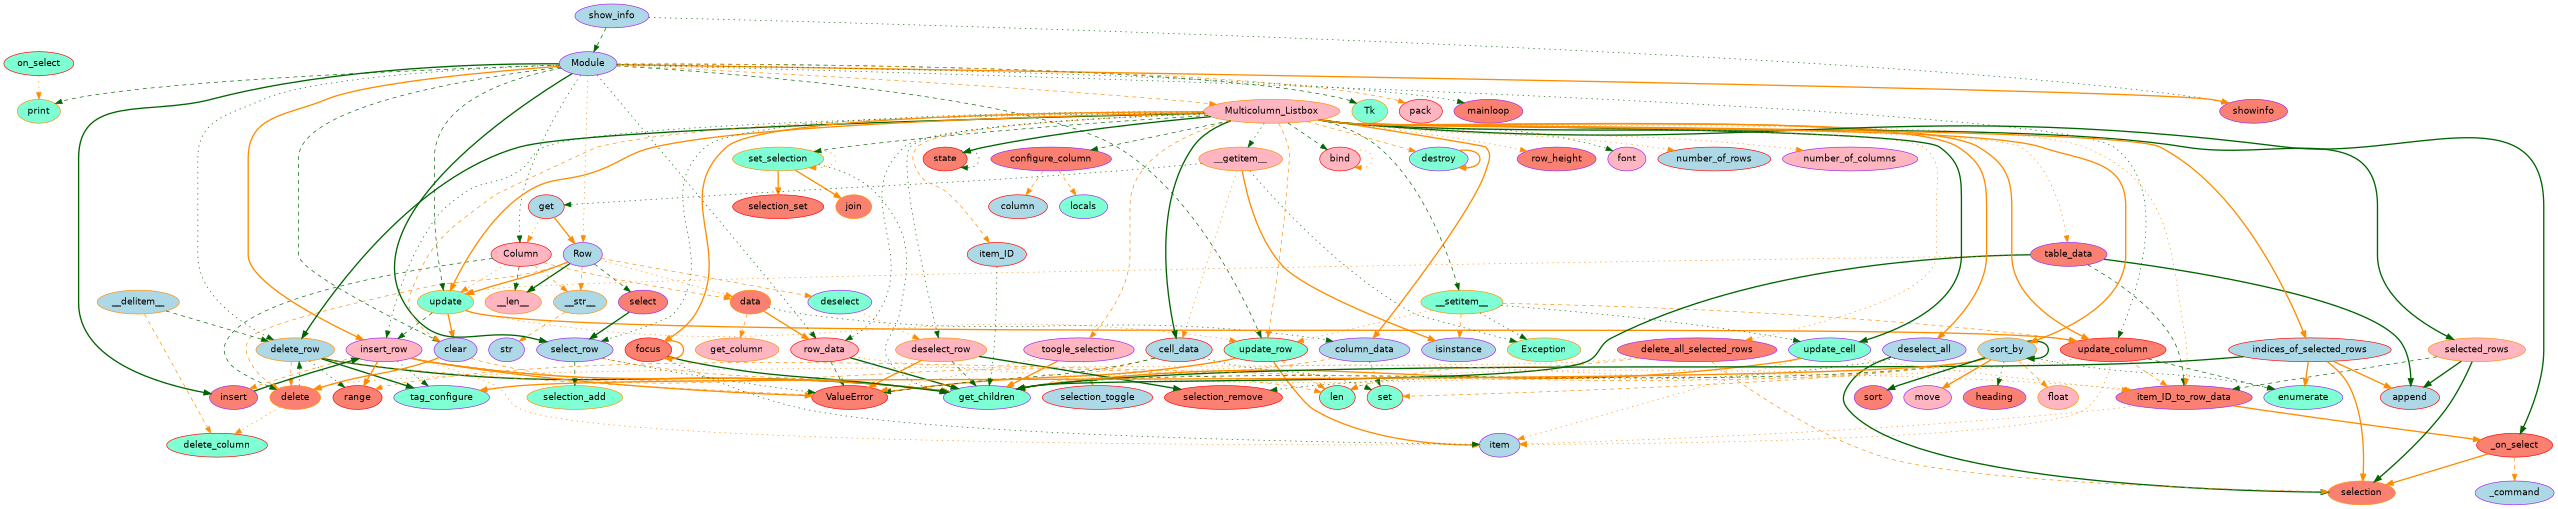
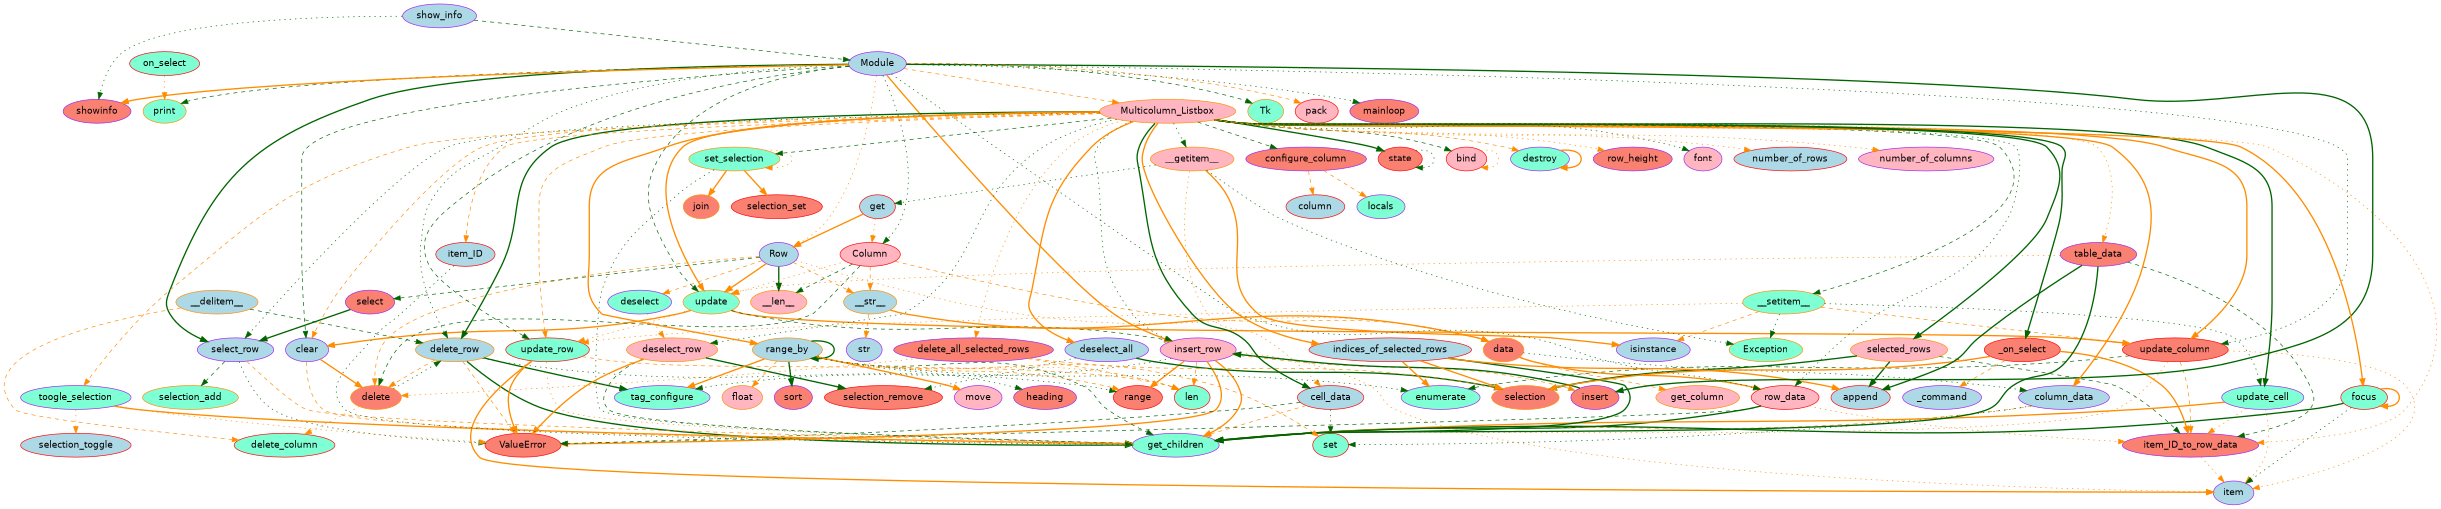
none -> (1187, 321)
(648, 350) -> (2364, 398)
(1079, 350) -> (76, 398)
(2007, 350) -> (787, 350)
(2353, 423) -> (2136, 370)
